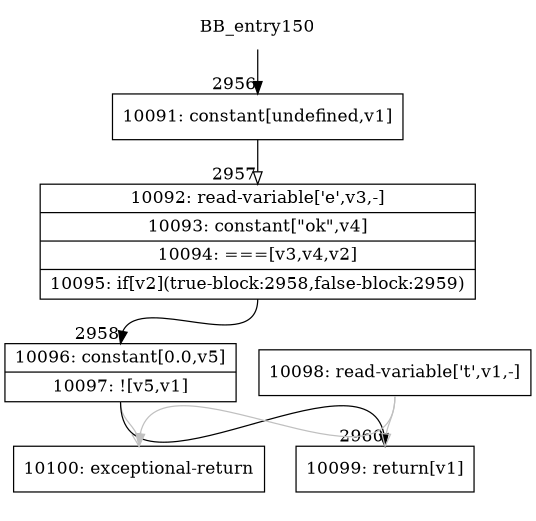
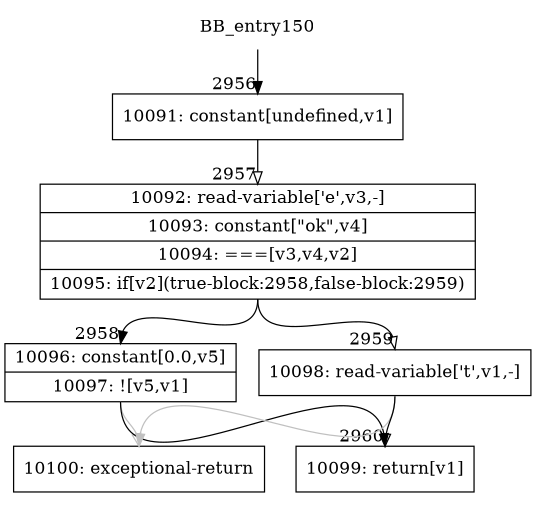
none -> (320, 325)
(392, 415) -> (392, 415)
